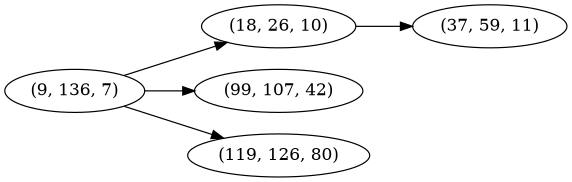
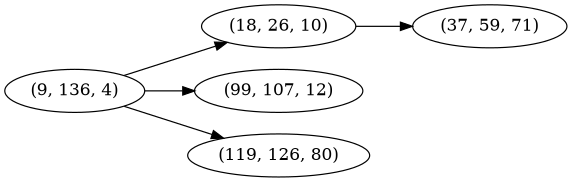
(490, 26) -> (490, 26)
(75, 91) -> (75, 91)
(279, 91) -> (279, 91)
